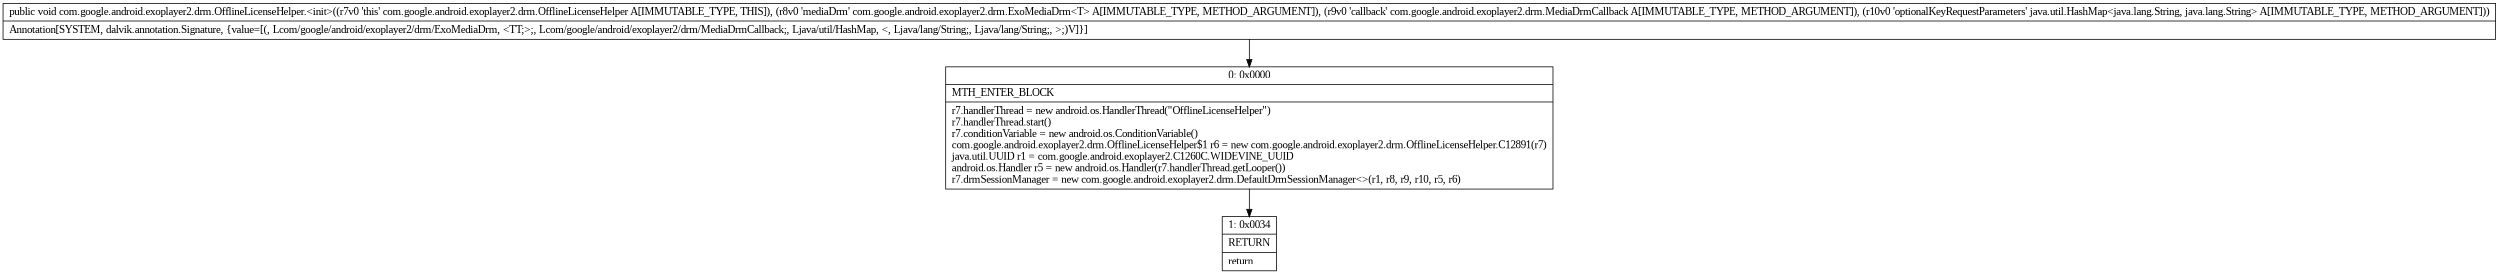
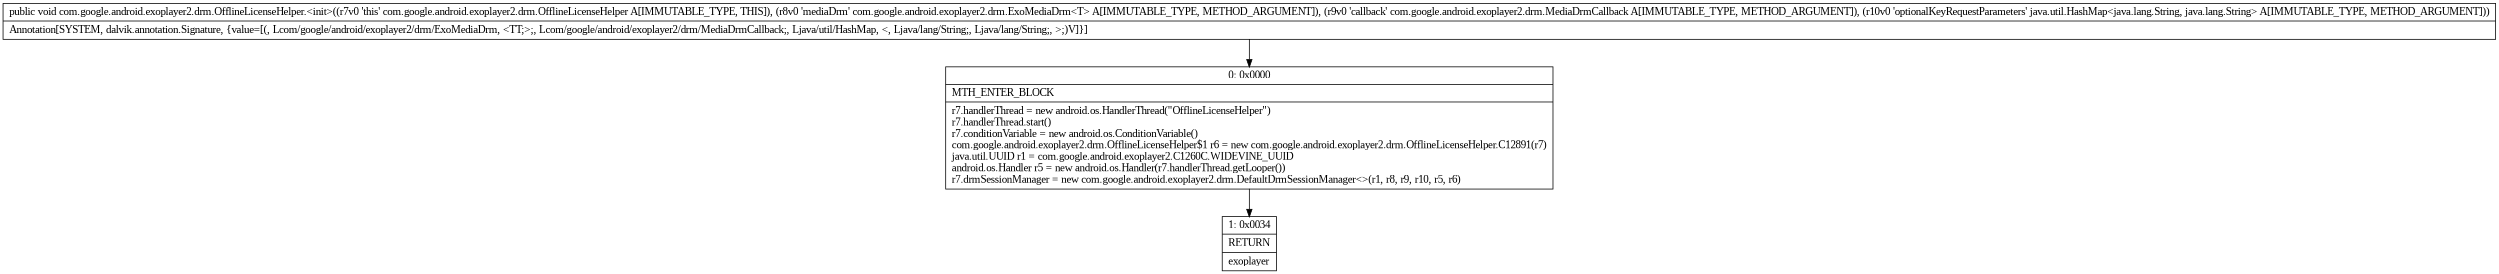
(1241, 261) -> (1249, 261)
